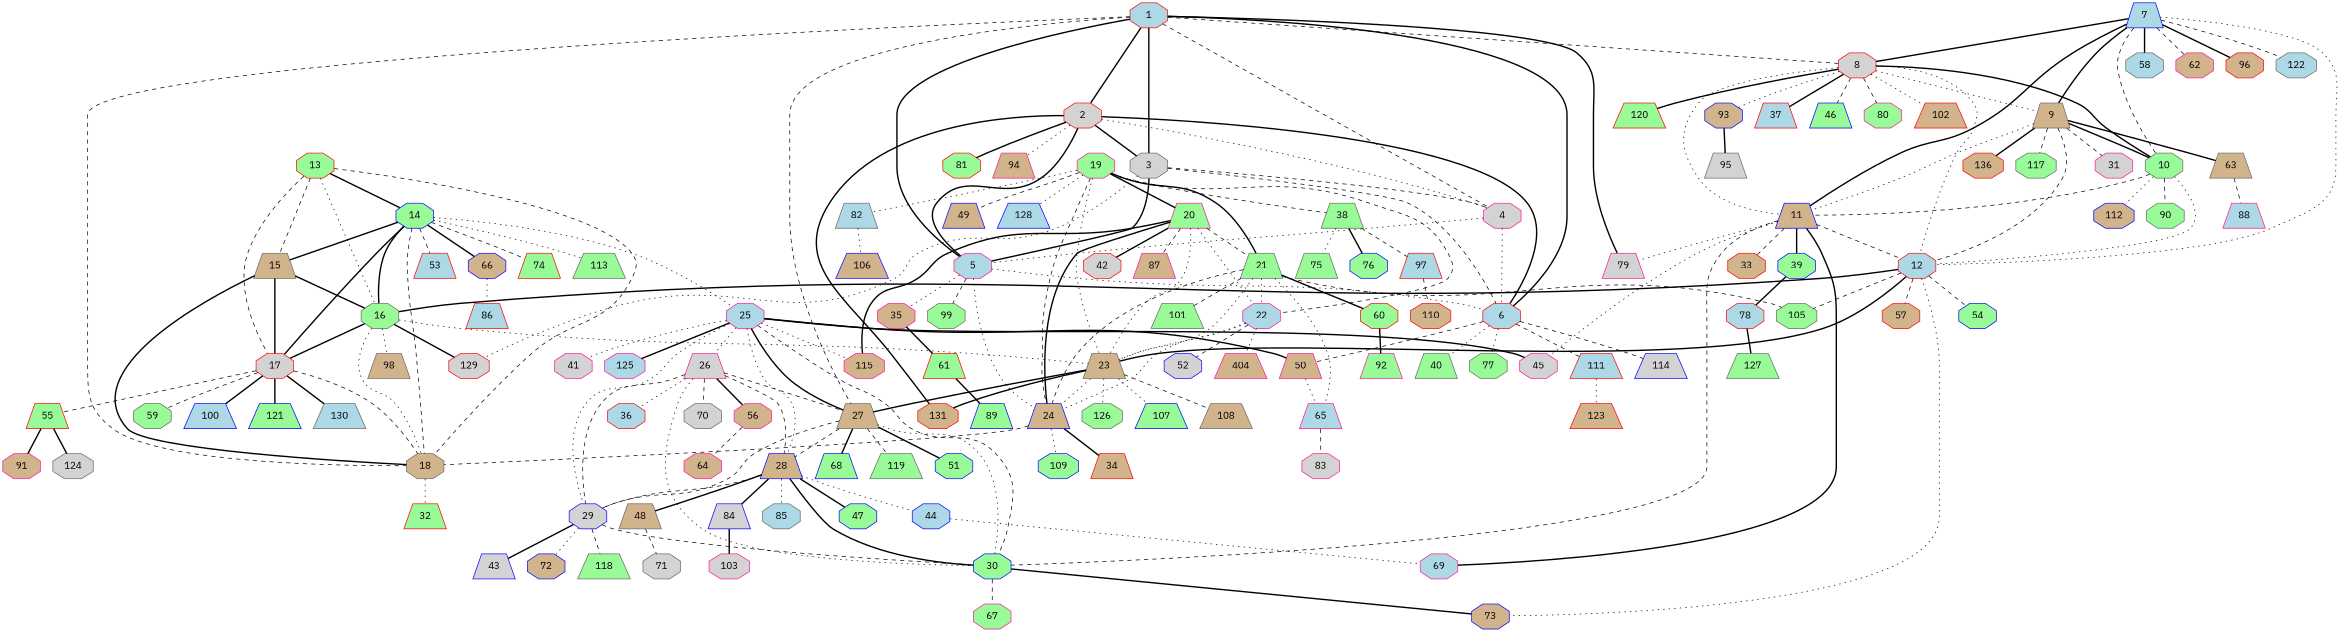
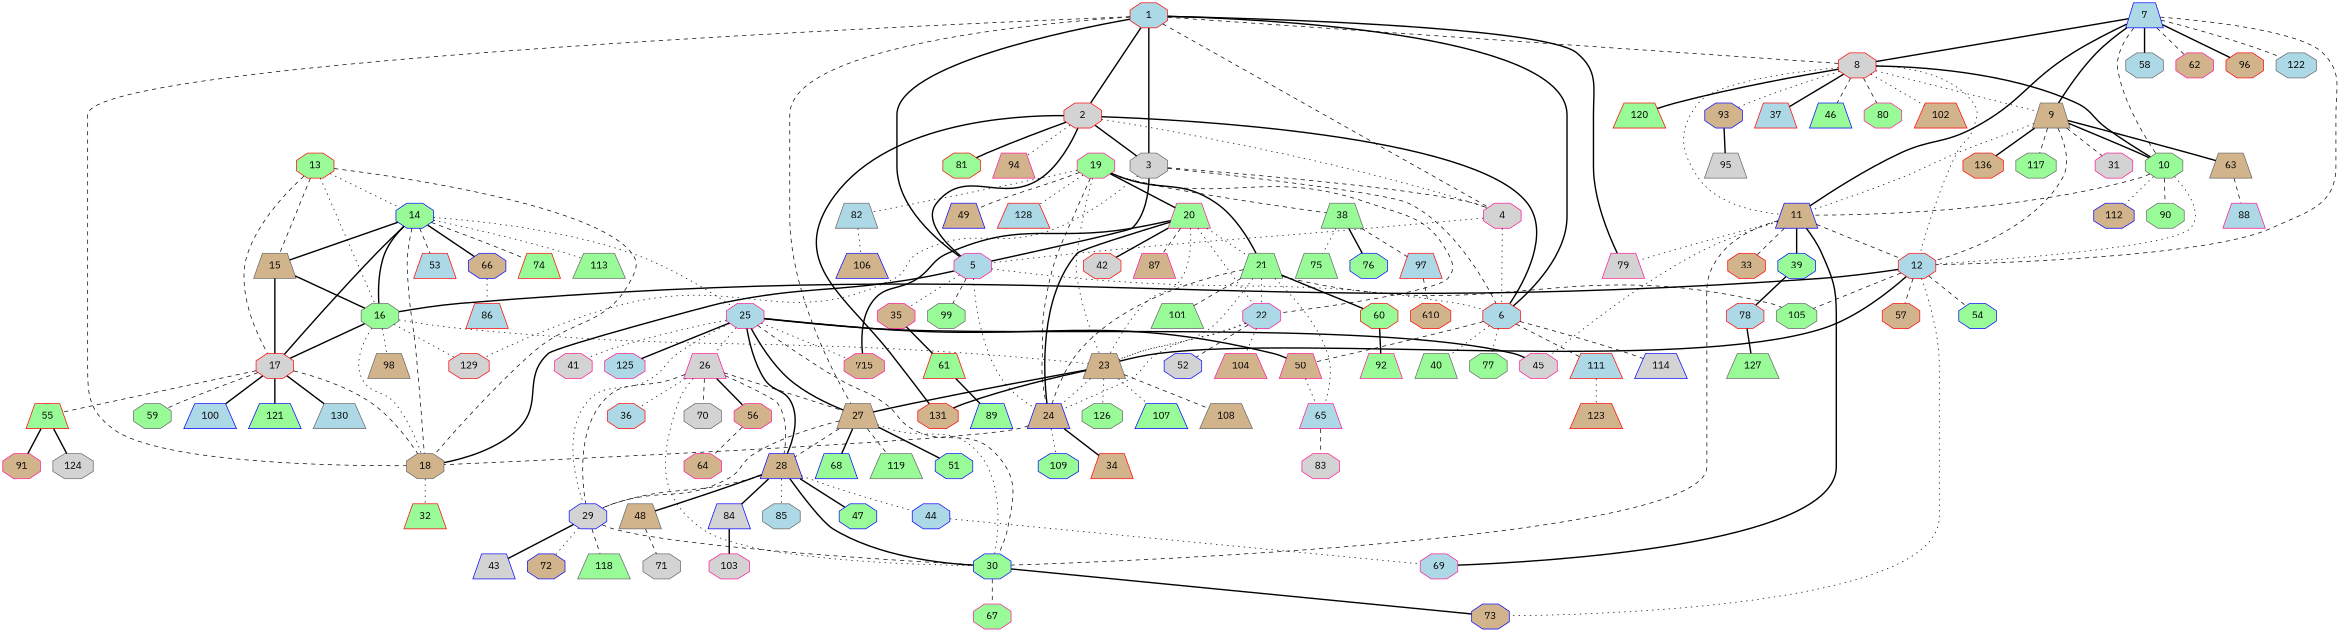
(365, 191) -> (365, 191)
(1024, 216) -> (1024, 216)
(2291, 219) -> (2291, 219)
(1231, 244) -> (1231, 244)
(1431, 316) -> (1431, 316)
(424, 341) -> (424, 341)
(864, 366) -> (864, 366)
(1241, 366) -> (1241, 366)
(766, 382) -> (766, 382)
(154, 439) -> (667, 317)
